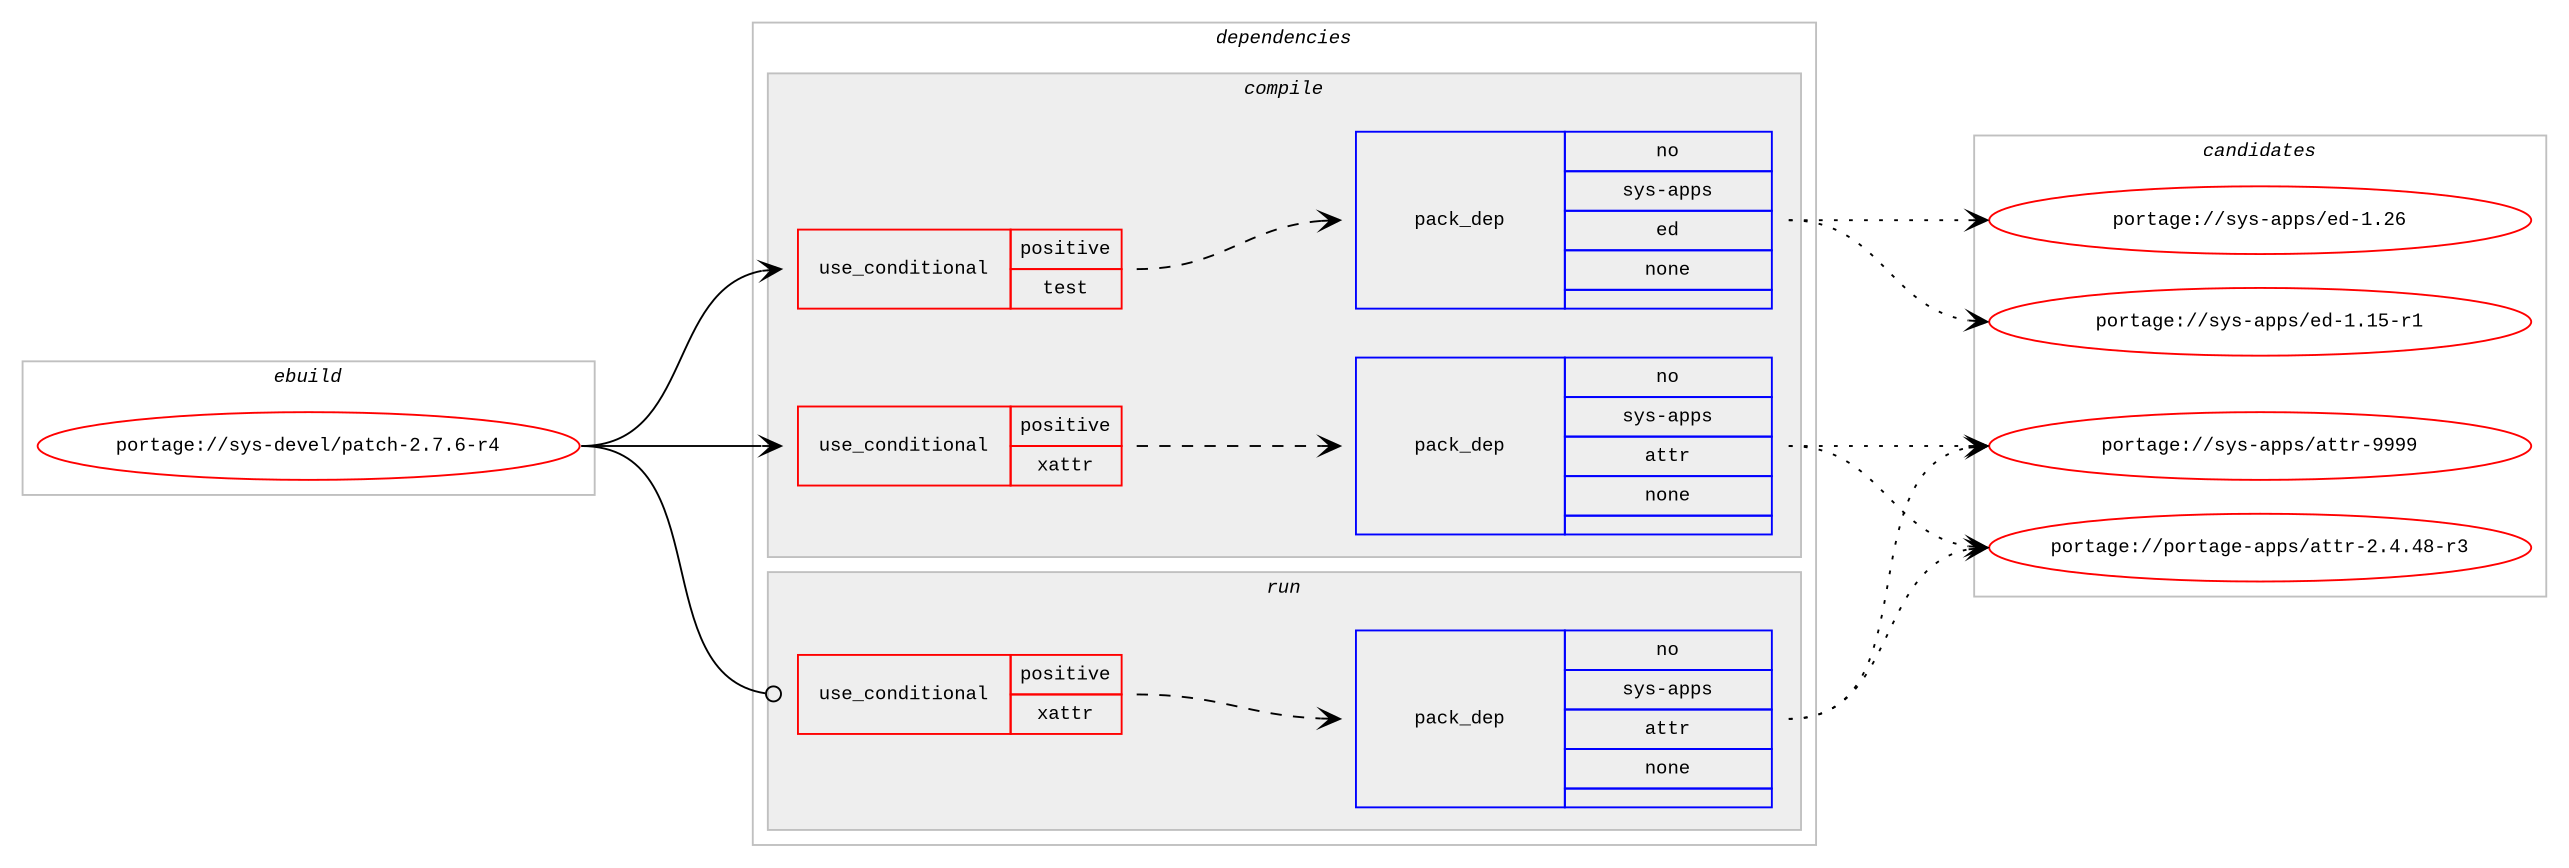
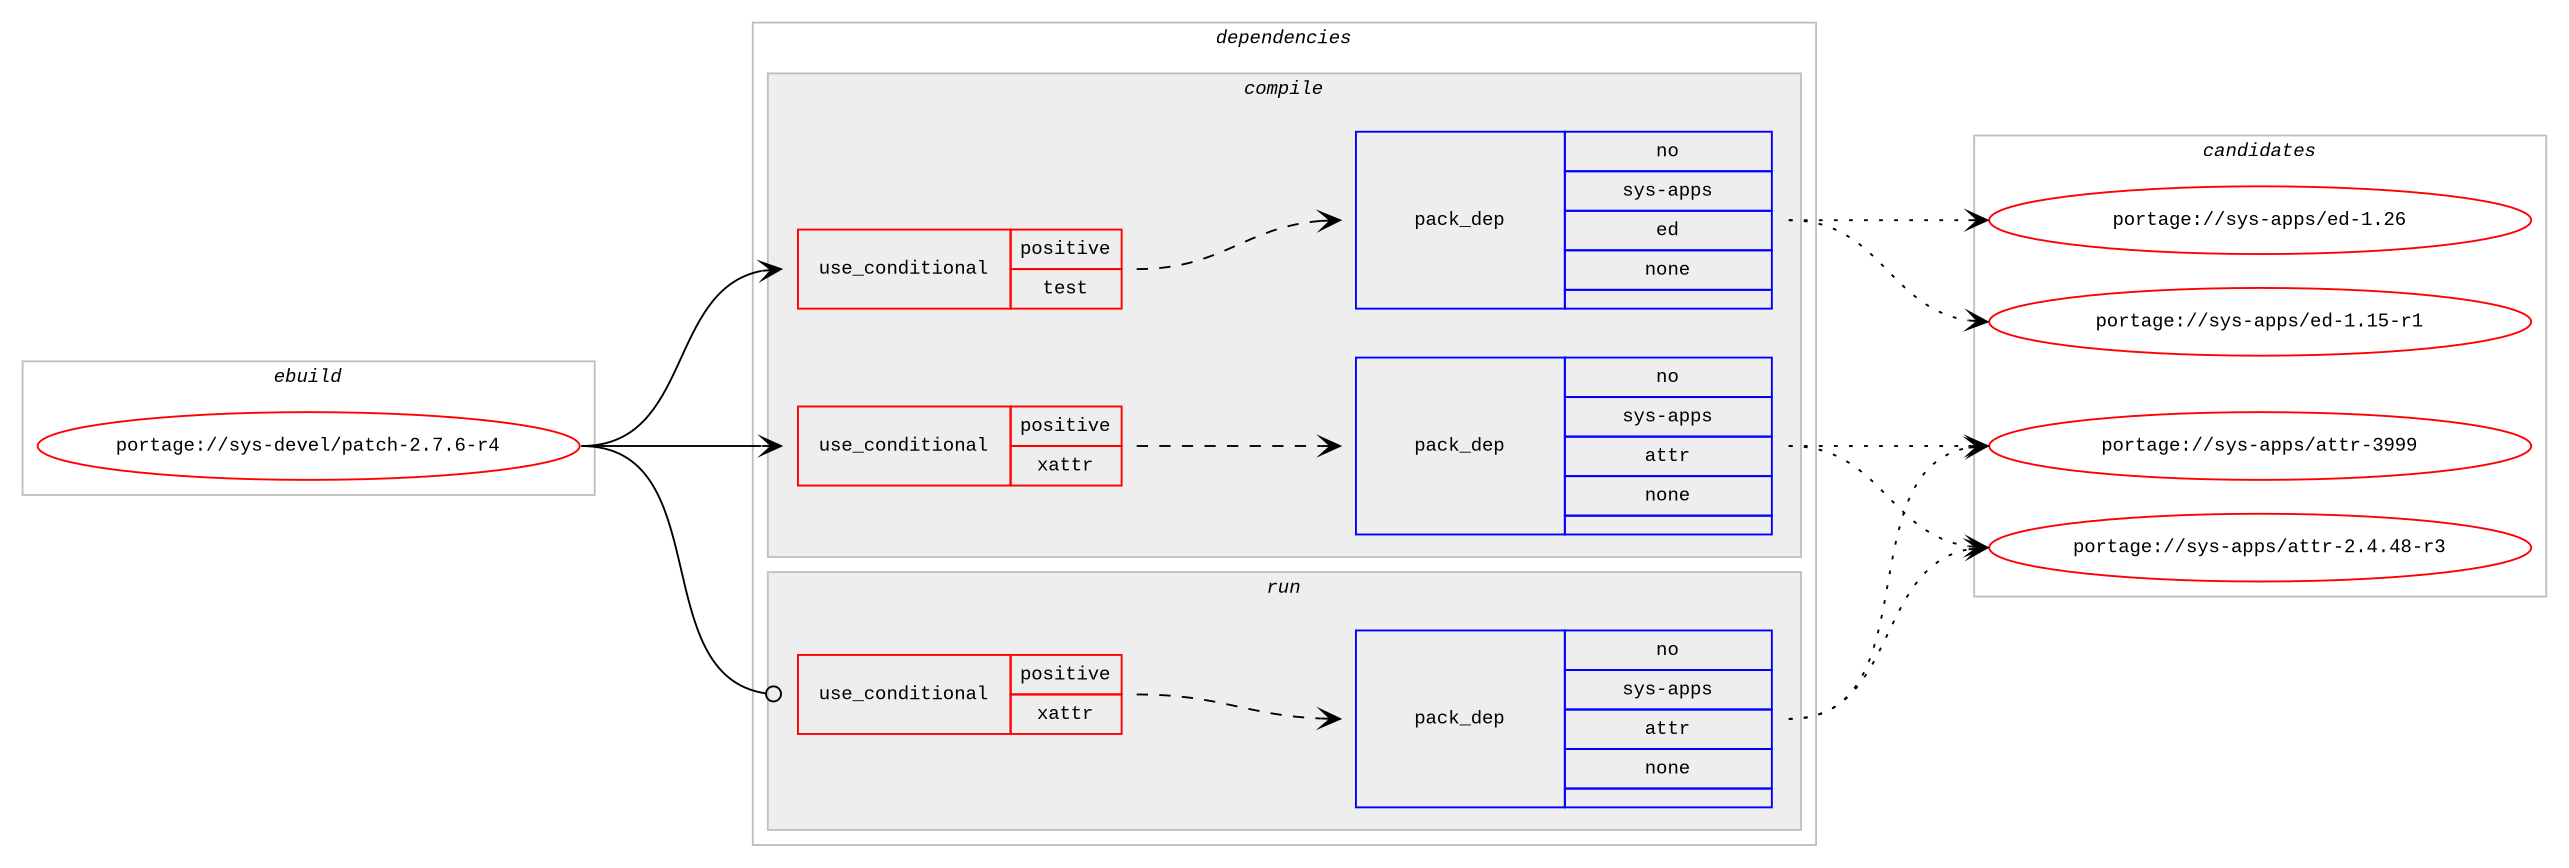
(2260, 446) -> (2260, 446)
(2260, 548) -> (2260, 548)
